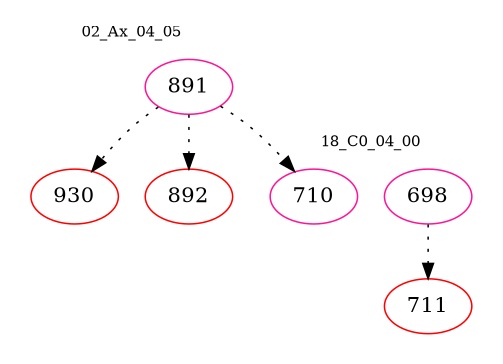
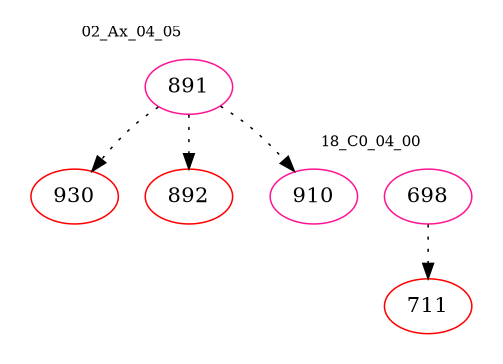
(314, 197) -> (314, 197)
